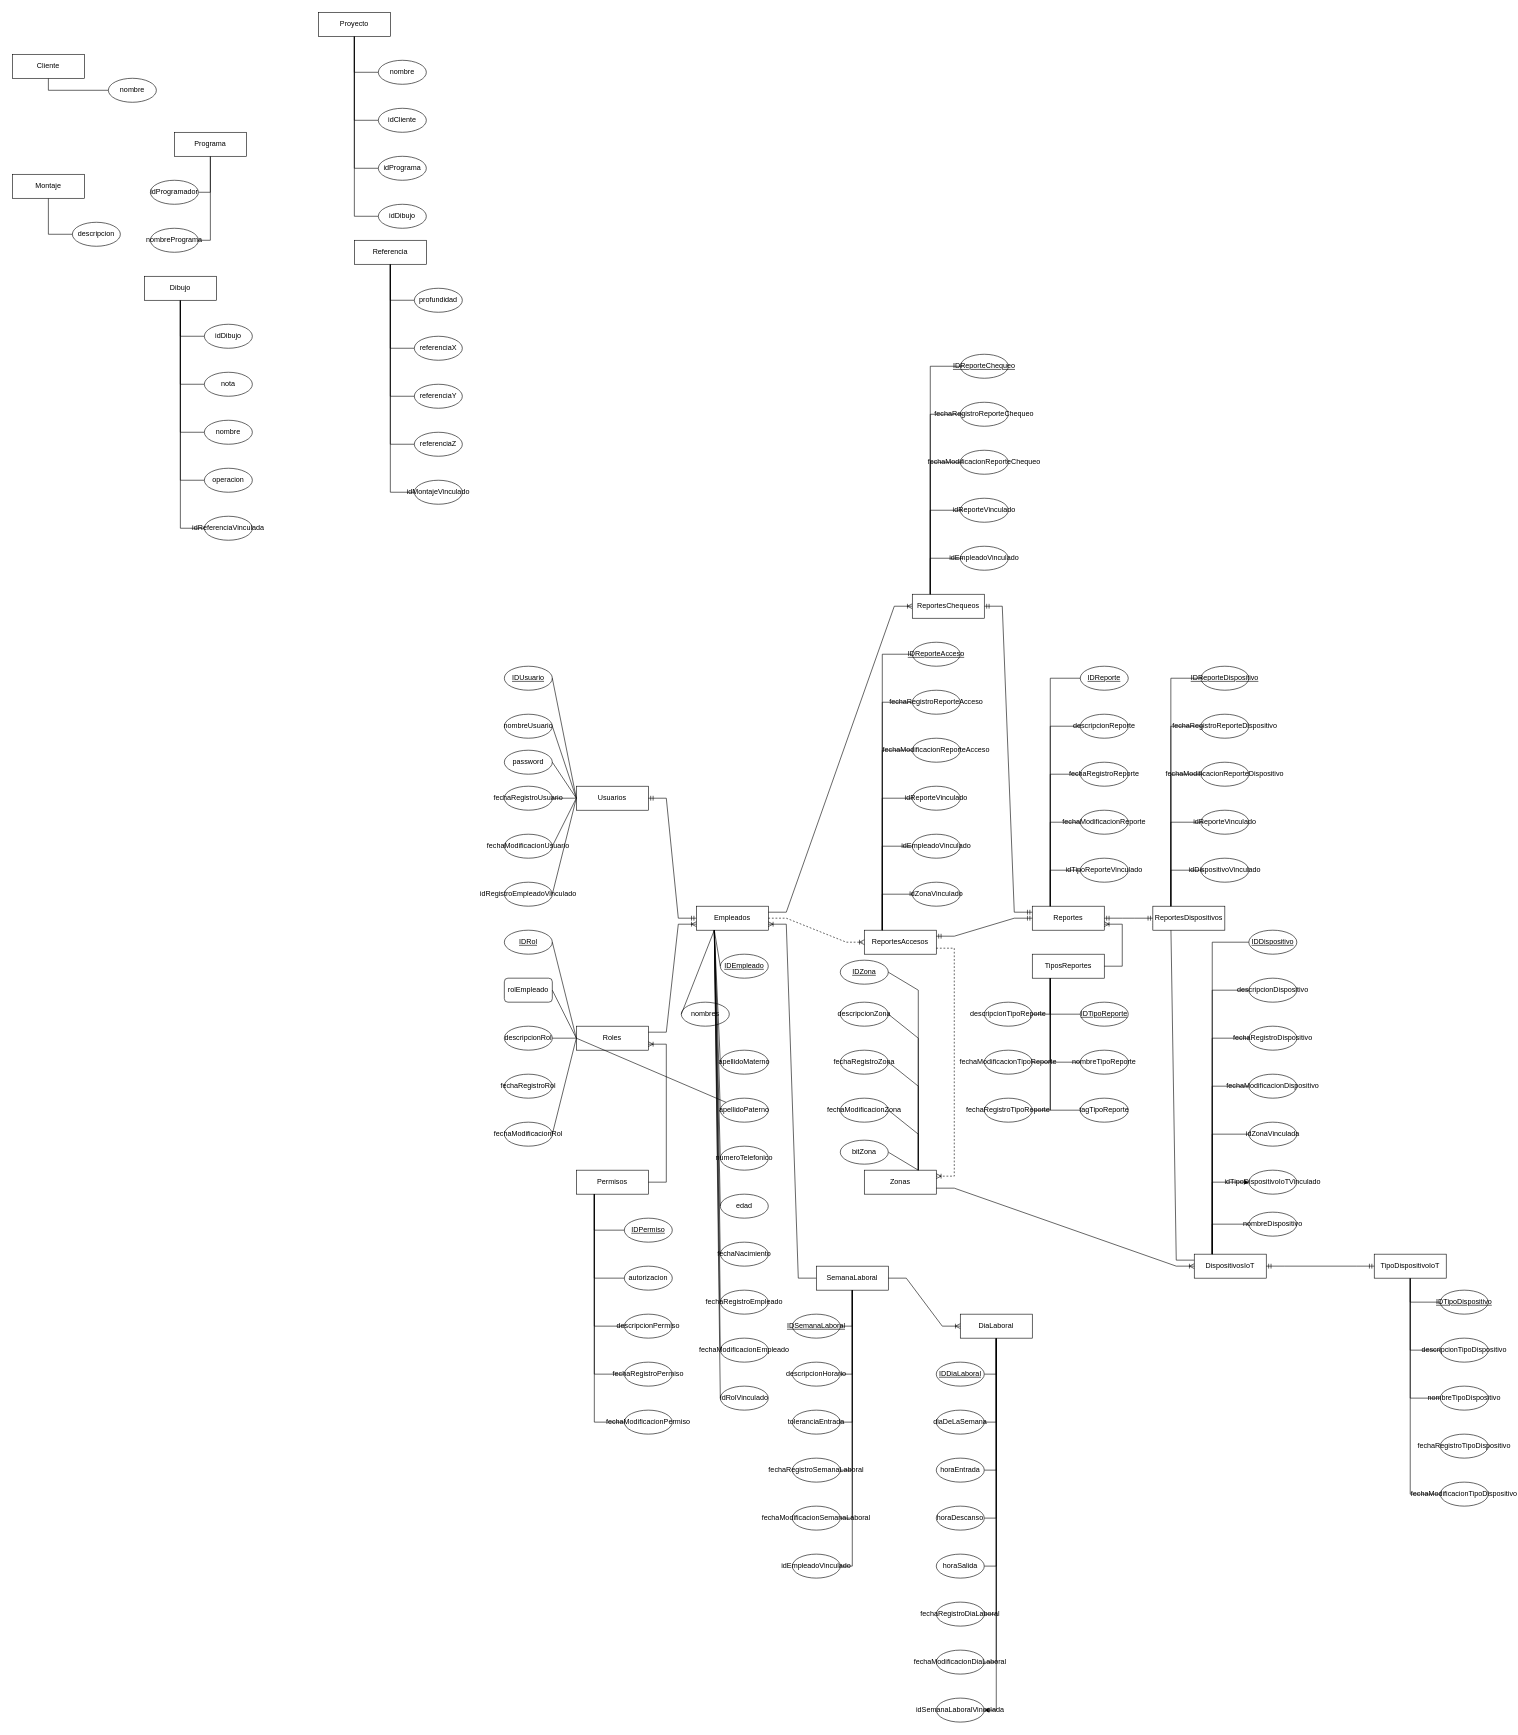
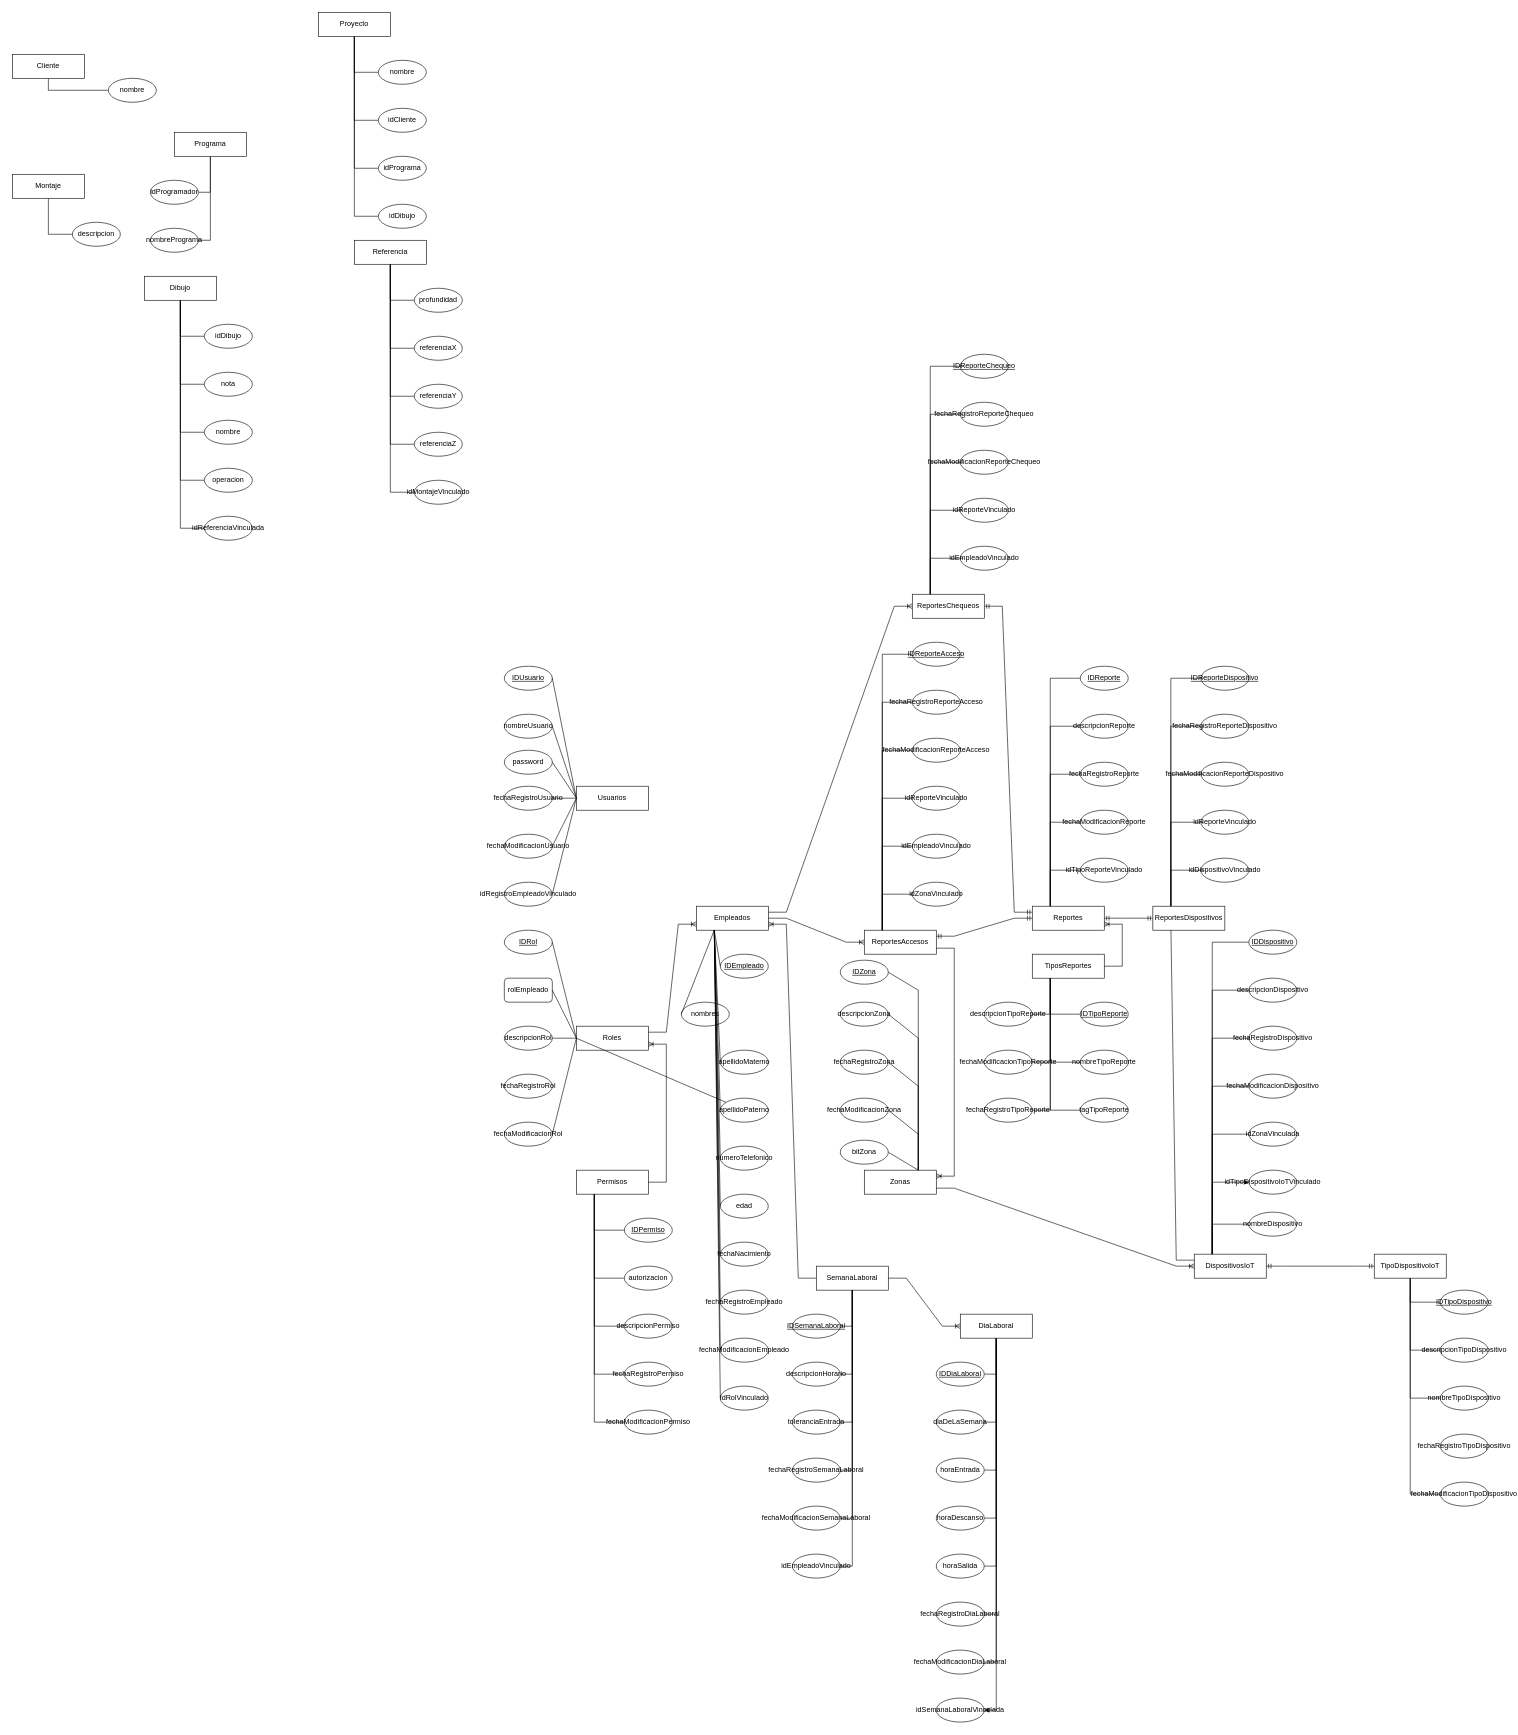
(672, 858) -> none
(816, 930) -> (816, 930)
(954, 1062) -> (954, 1062)
